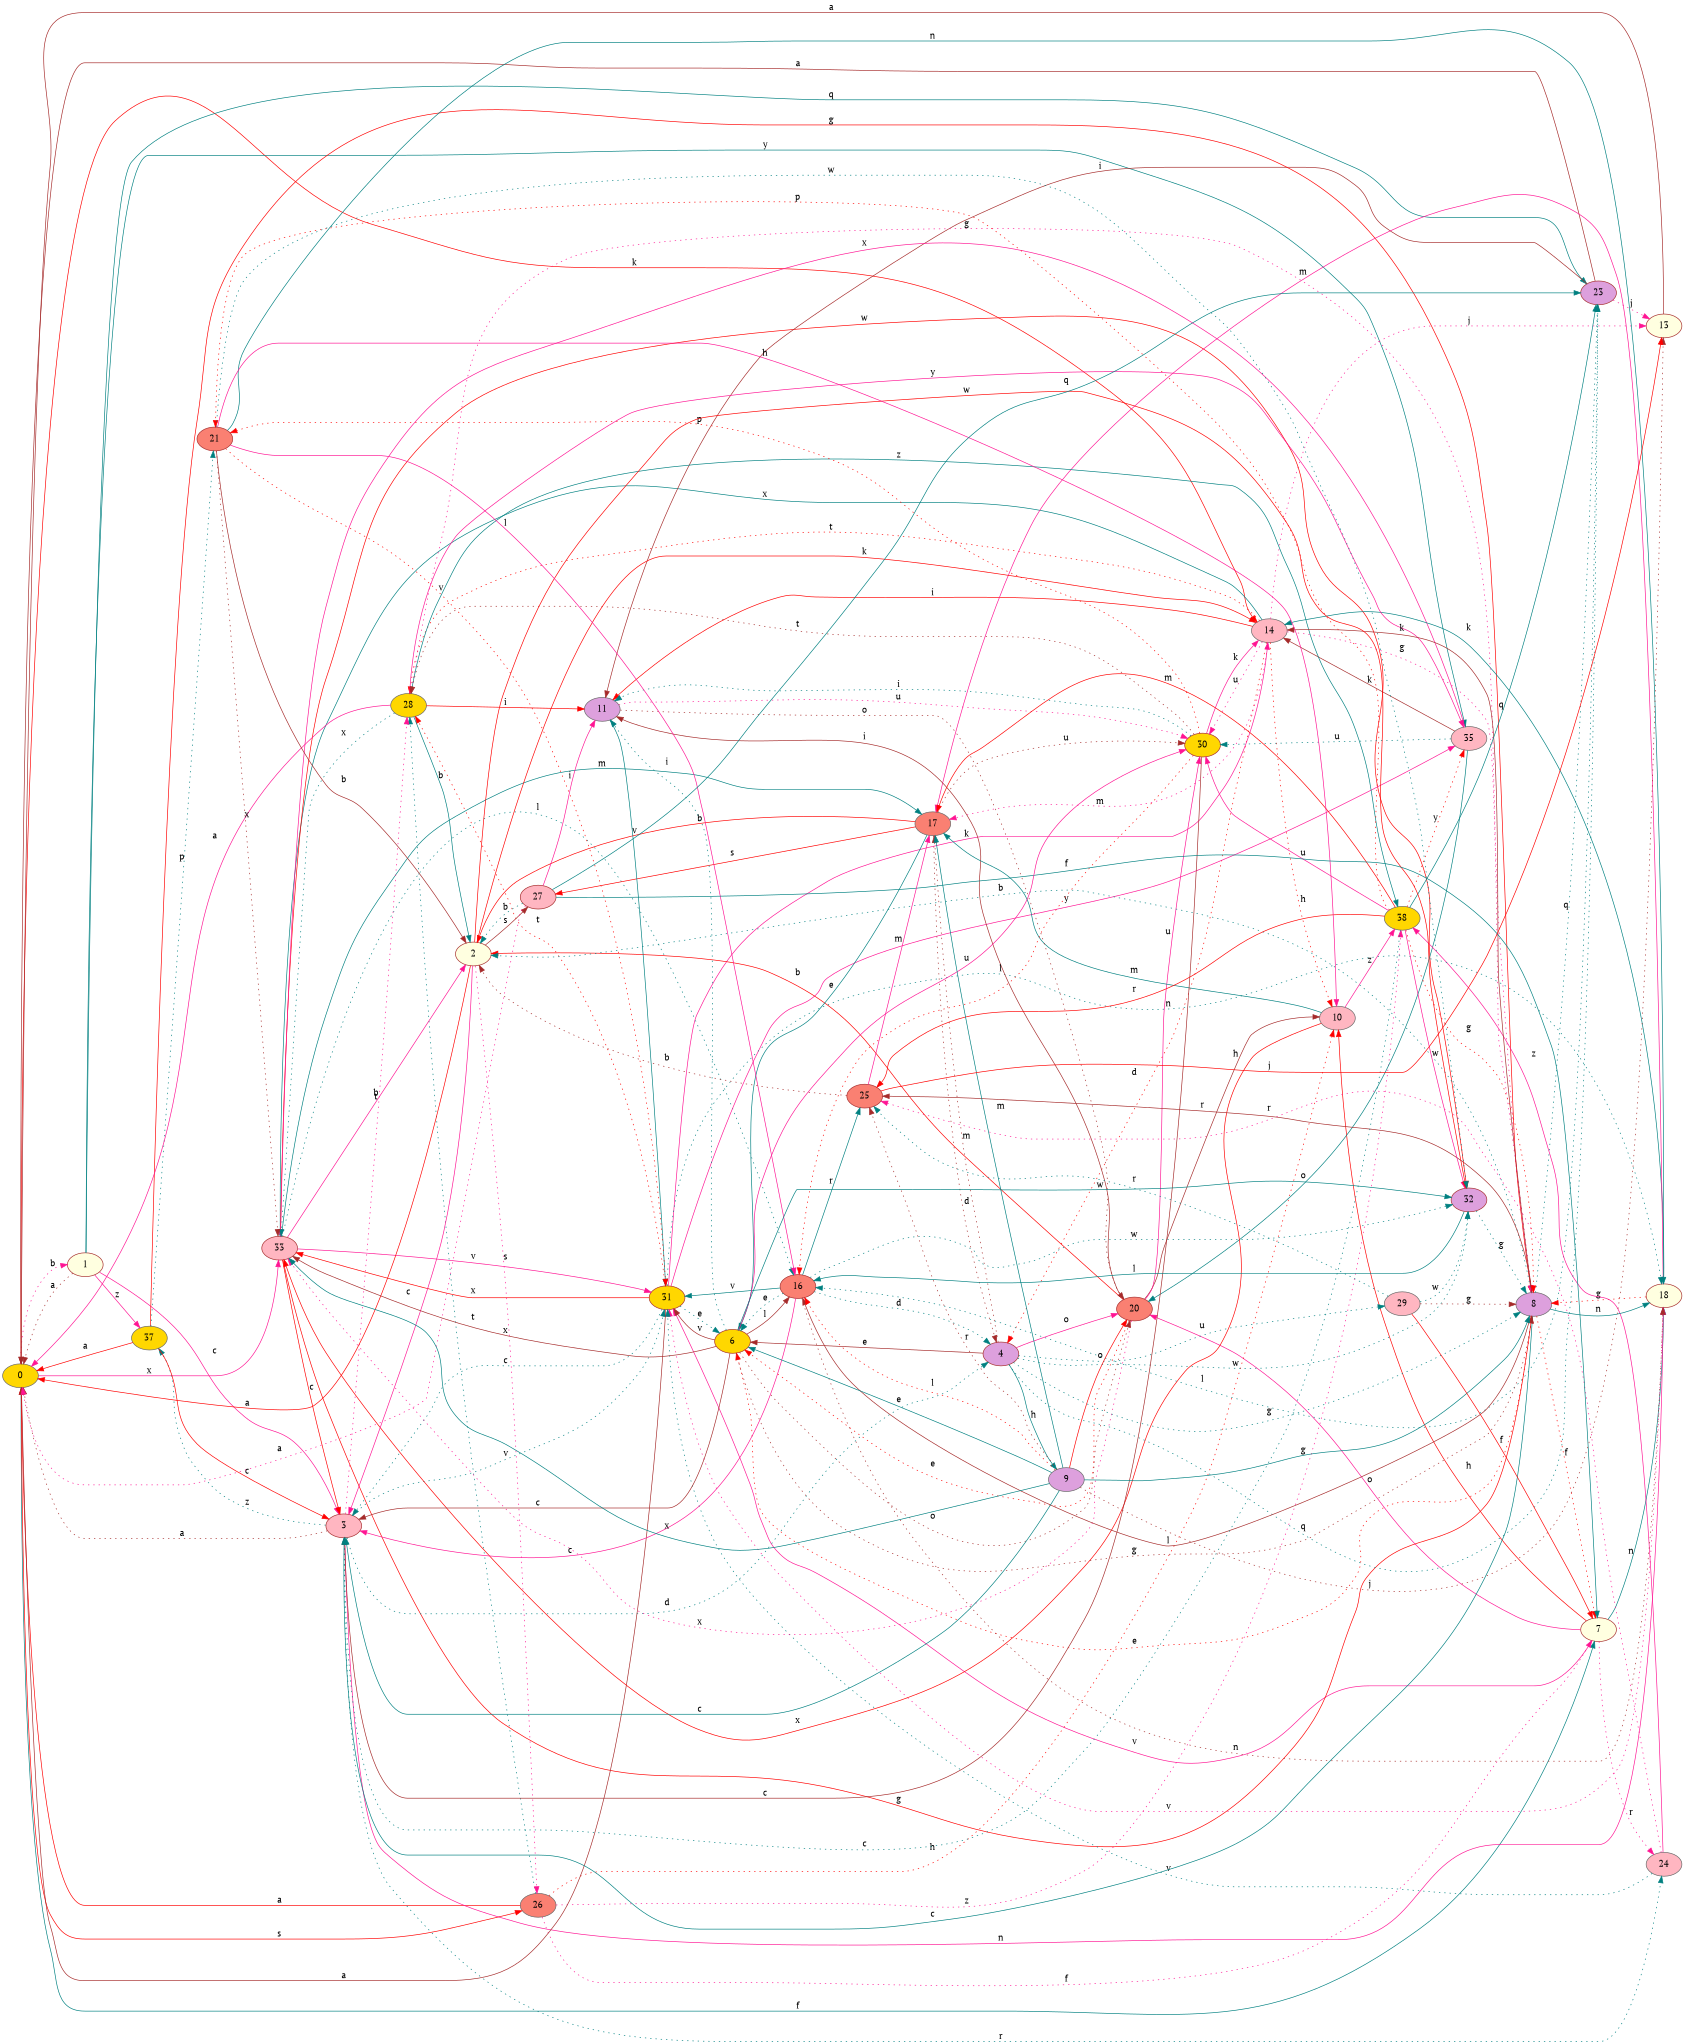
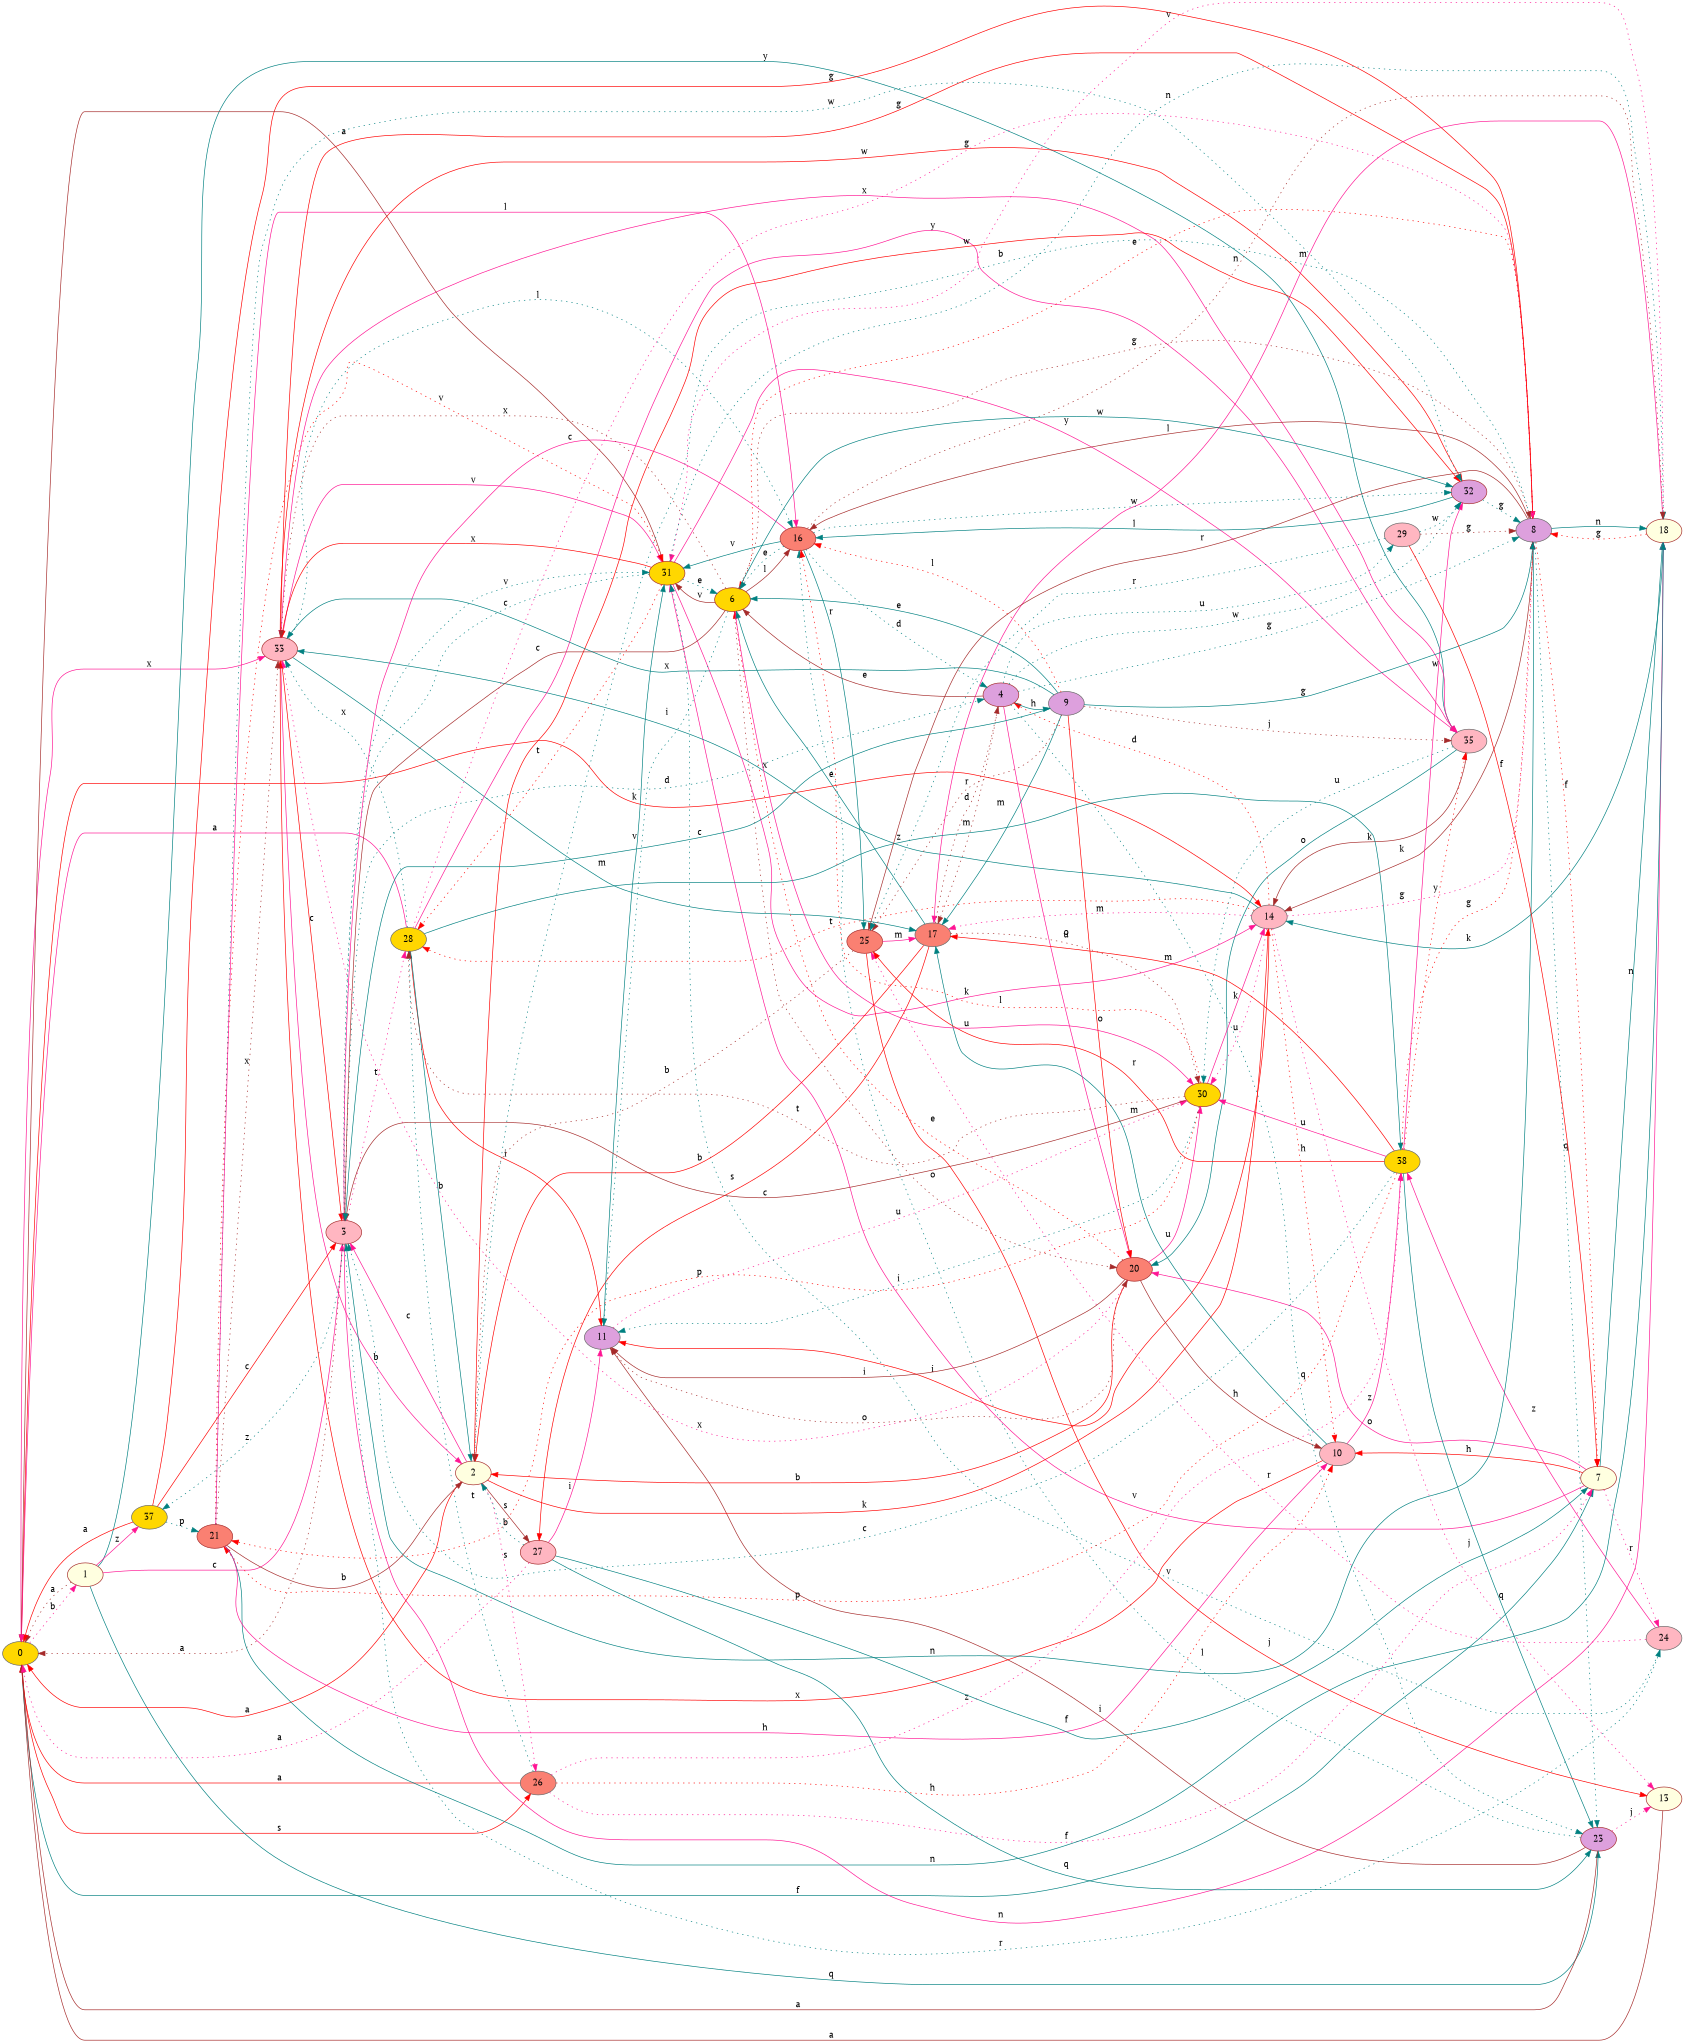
(1630, 1196) -> (1264, 730)
(502, 1334) -> (476, 416)
(933, 1914) -> (933, 1651)
